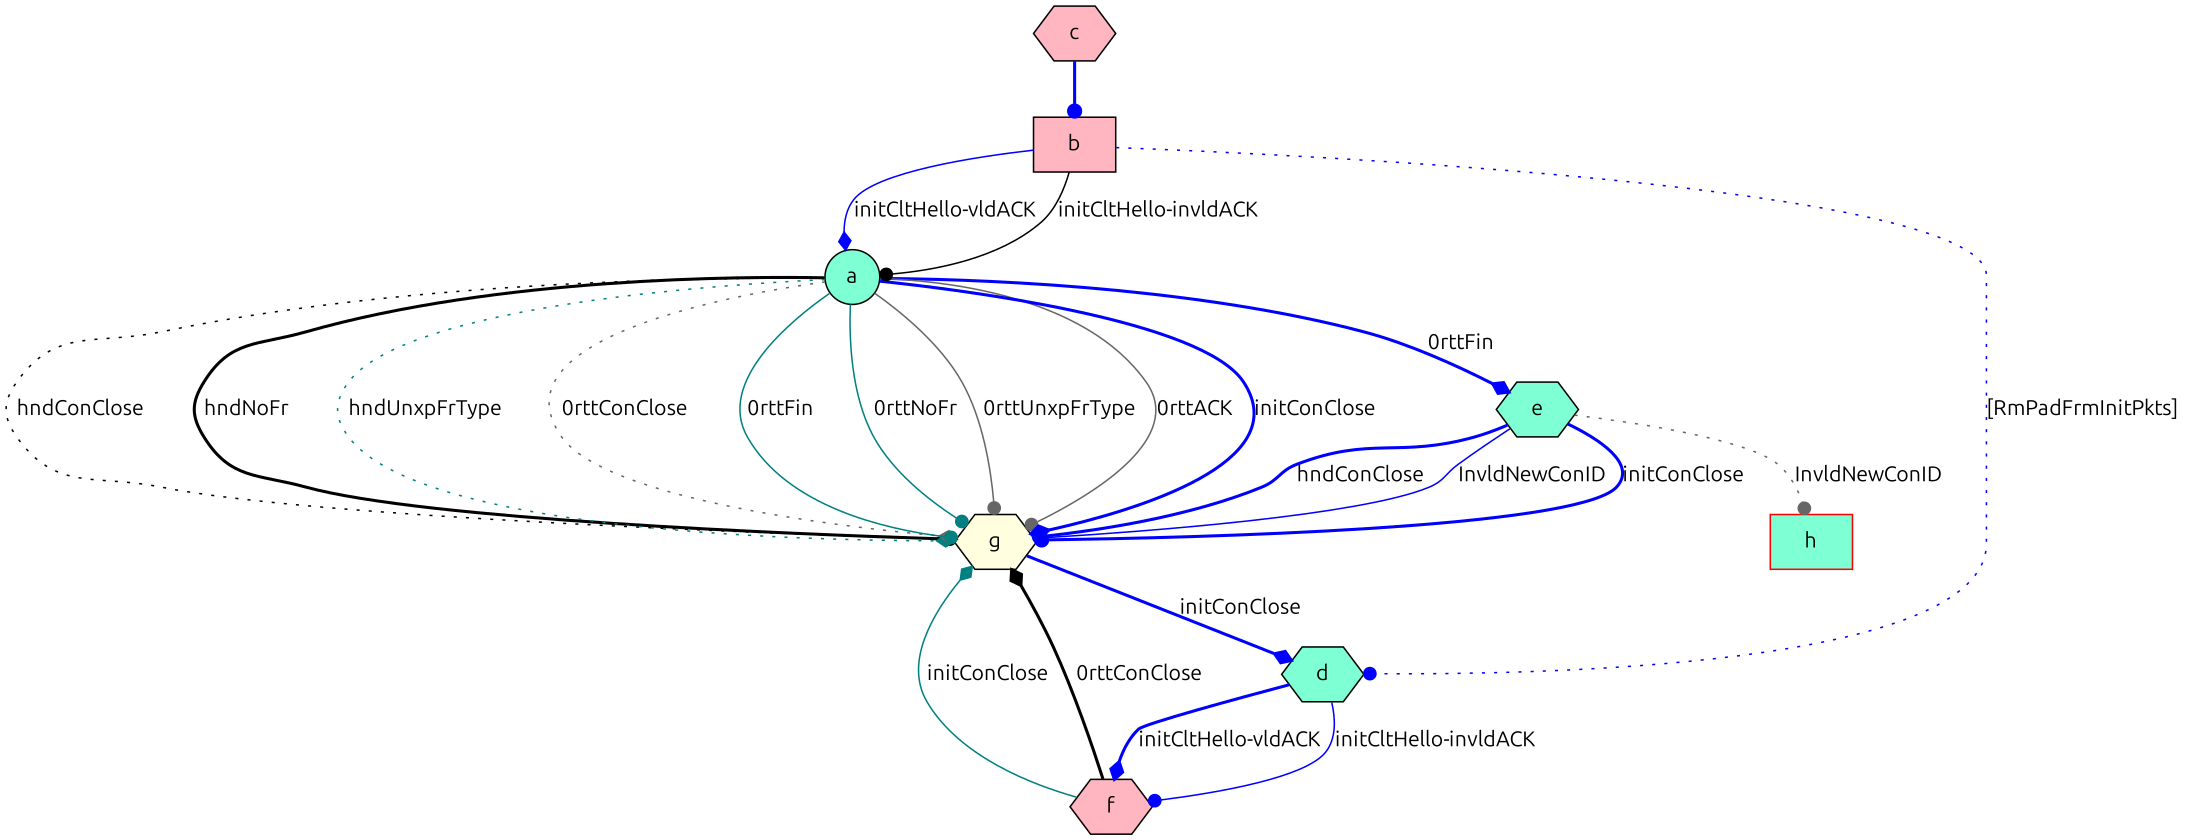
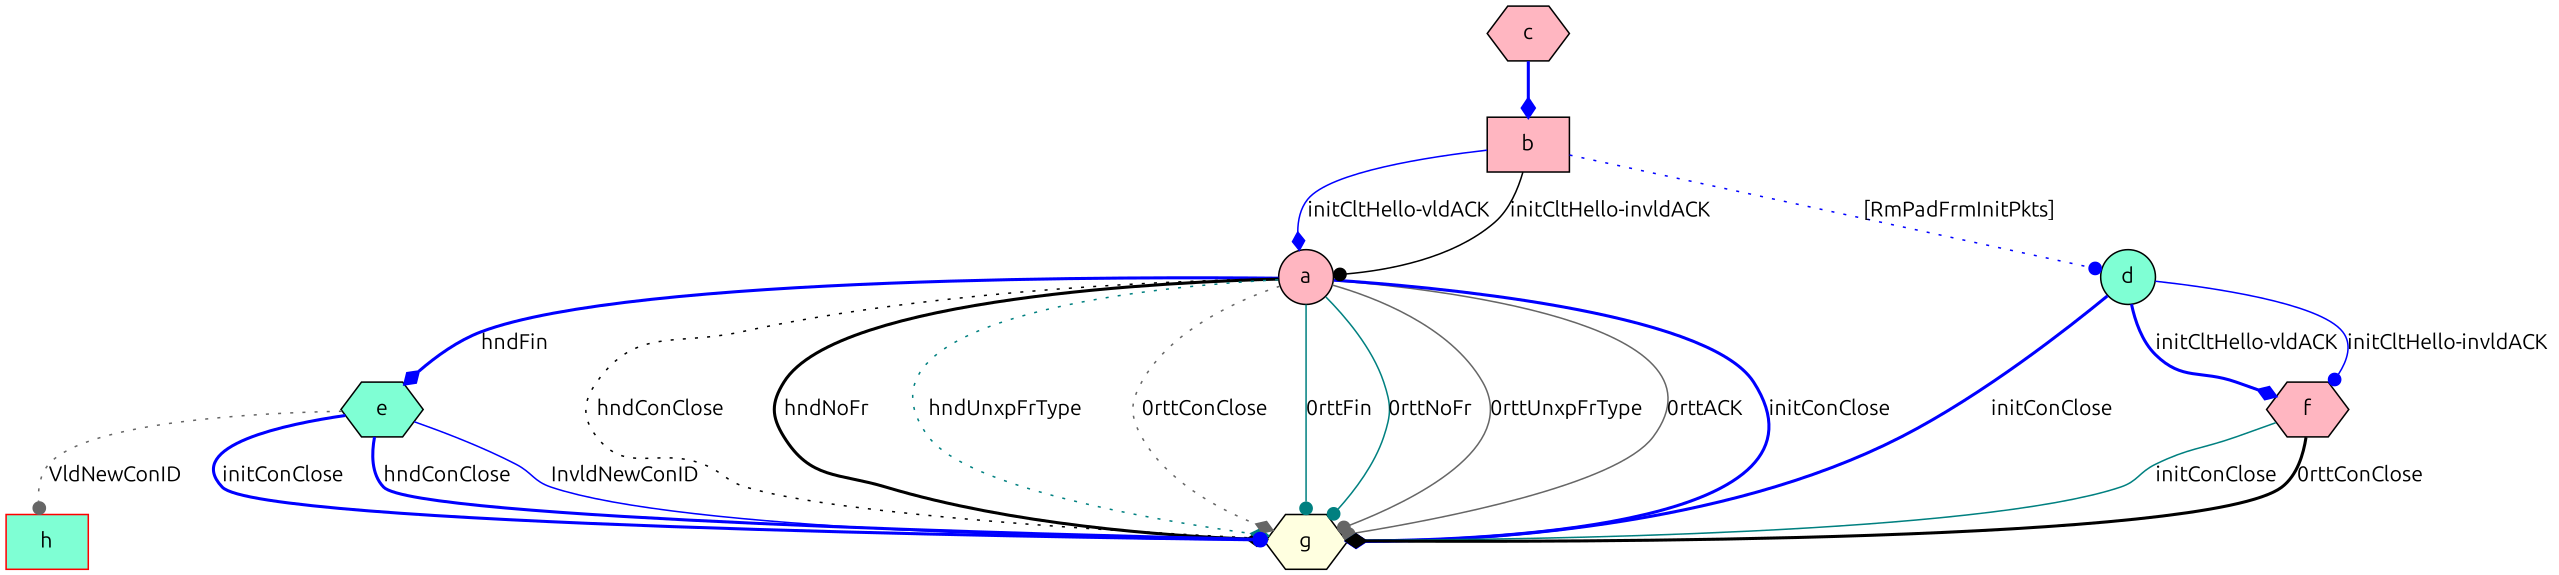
(1075, 83) -> (1528, 80)
(852, 277) -> (1306, 277)
(1464, 343) -> (518, 343)
(1871, 476) -> (118, 476)
(1151, 605) -> (1761, 491)
(1323, 674) -> (2128, 277)
